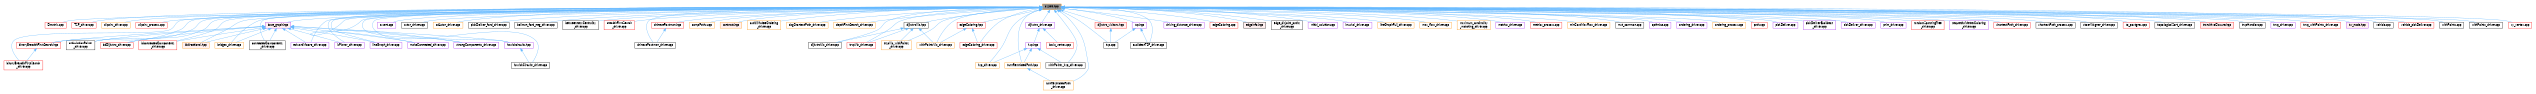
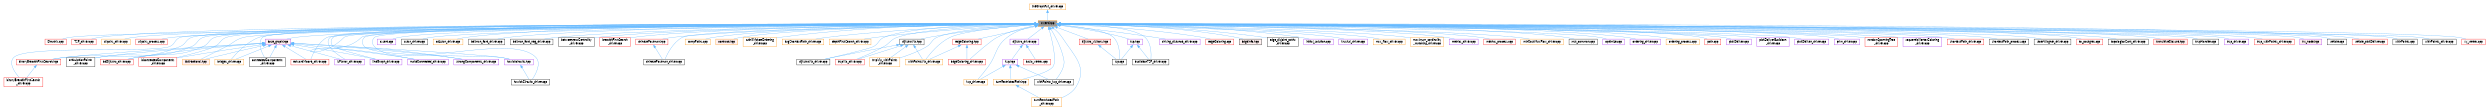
(1225, 12) -> (1048, 17)
(489, 25) -> (487, 42)
(310, 45) -> (310, 62)
